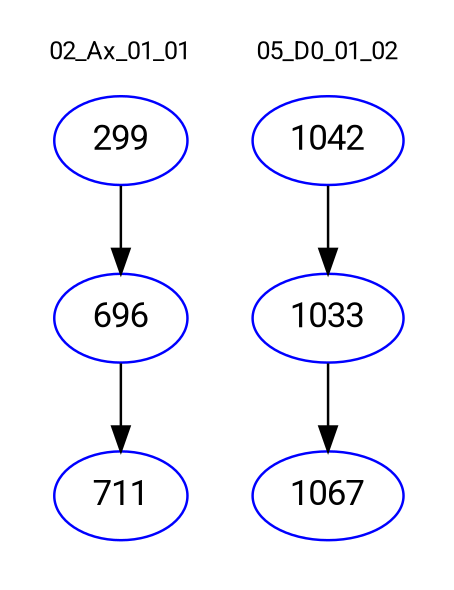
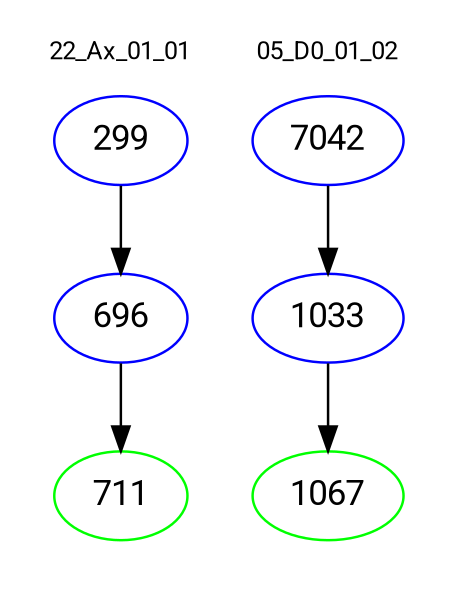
(121, 53) -> (121, 53)
(328, 141) -> (328, 141)
(121, 496) -> (121, 496)
(328, 496) -> (328, 496)
